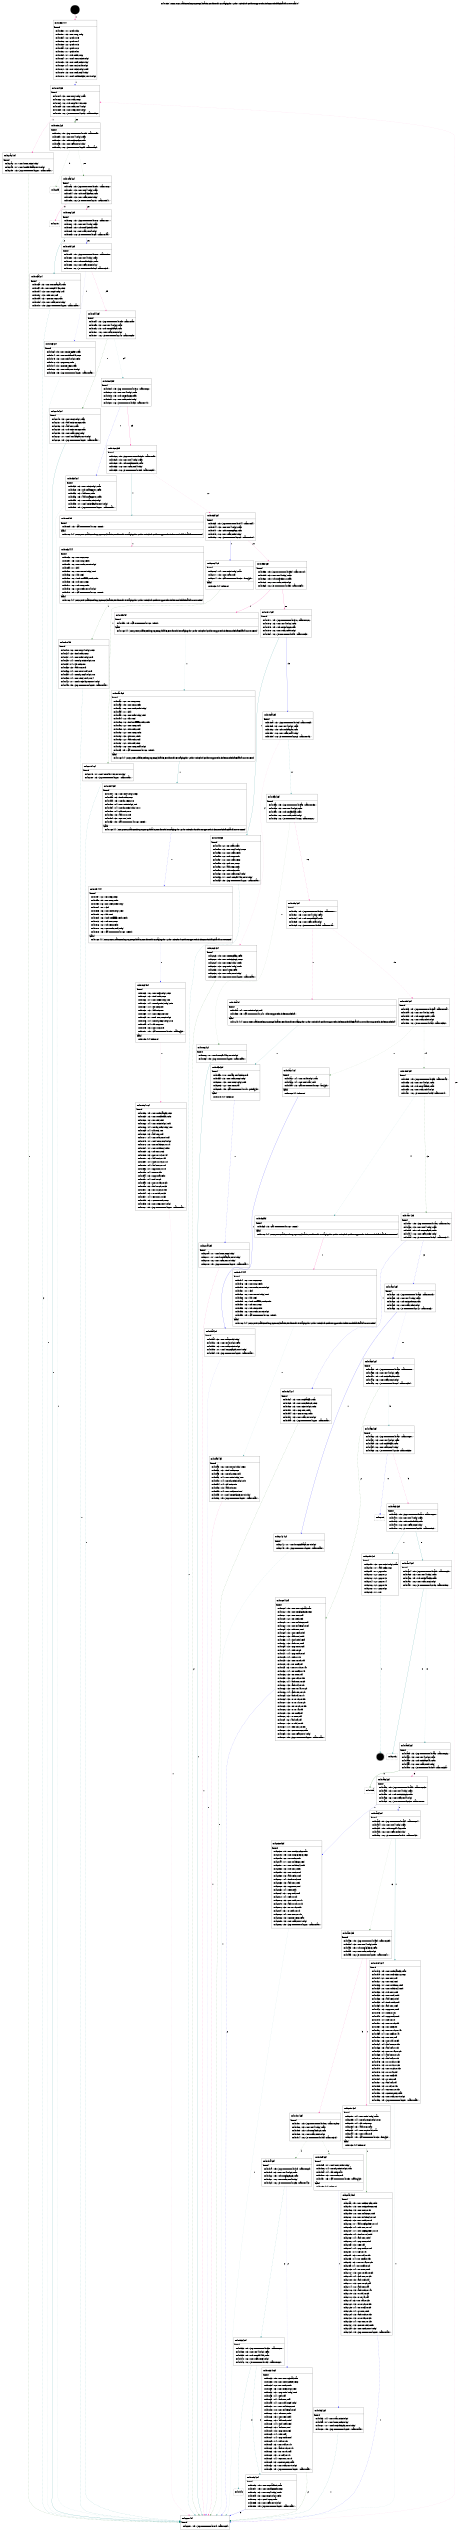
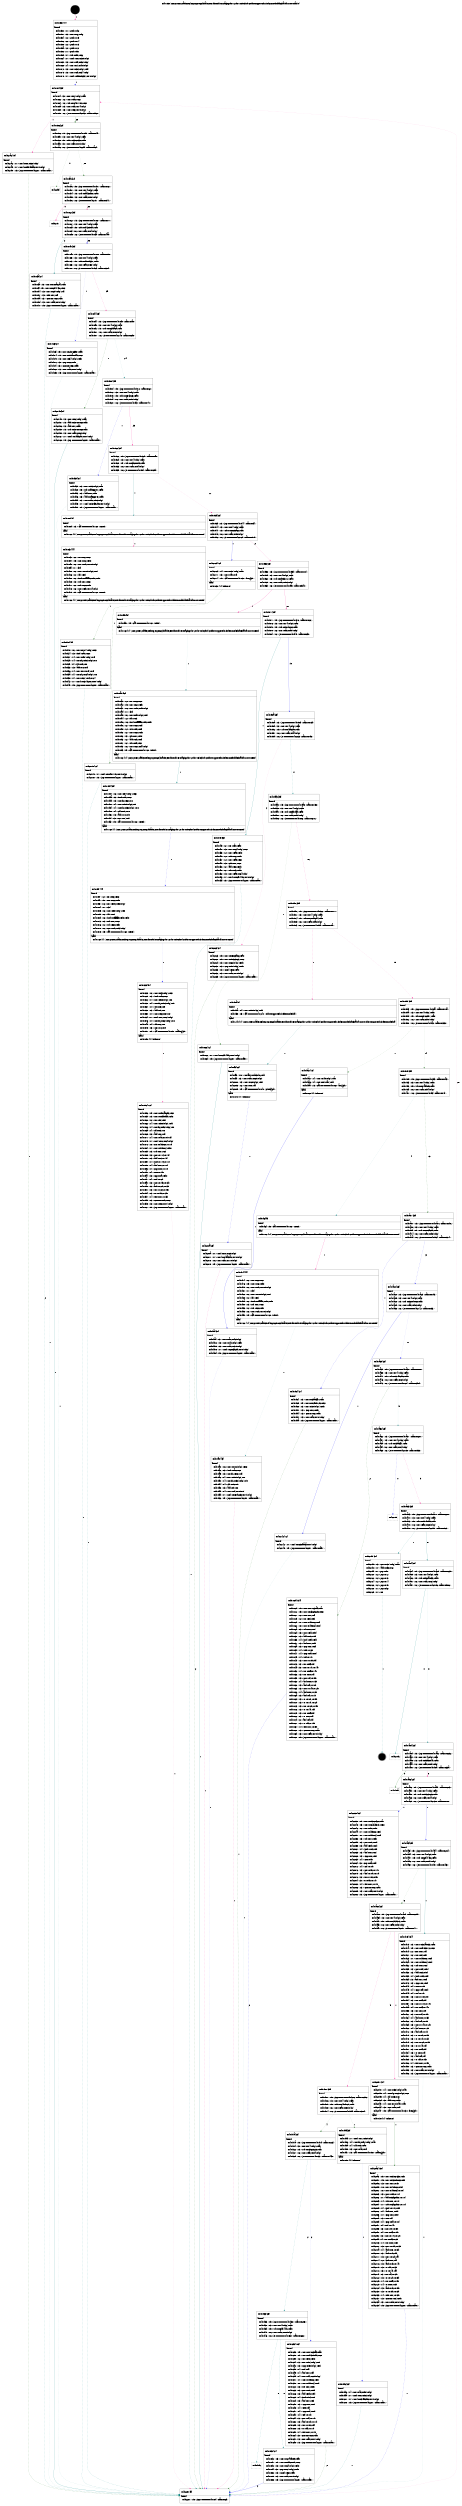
(245, 2220) -> none
